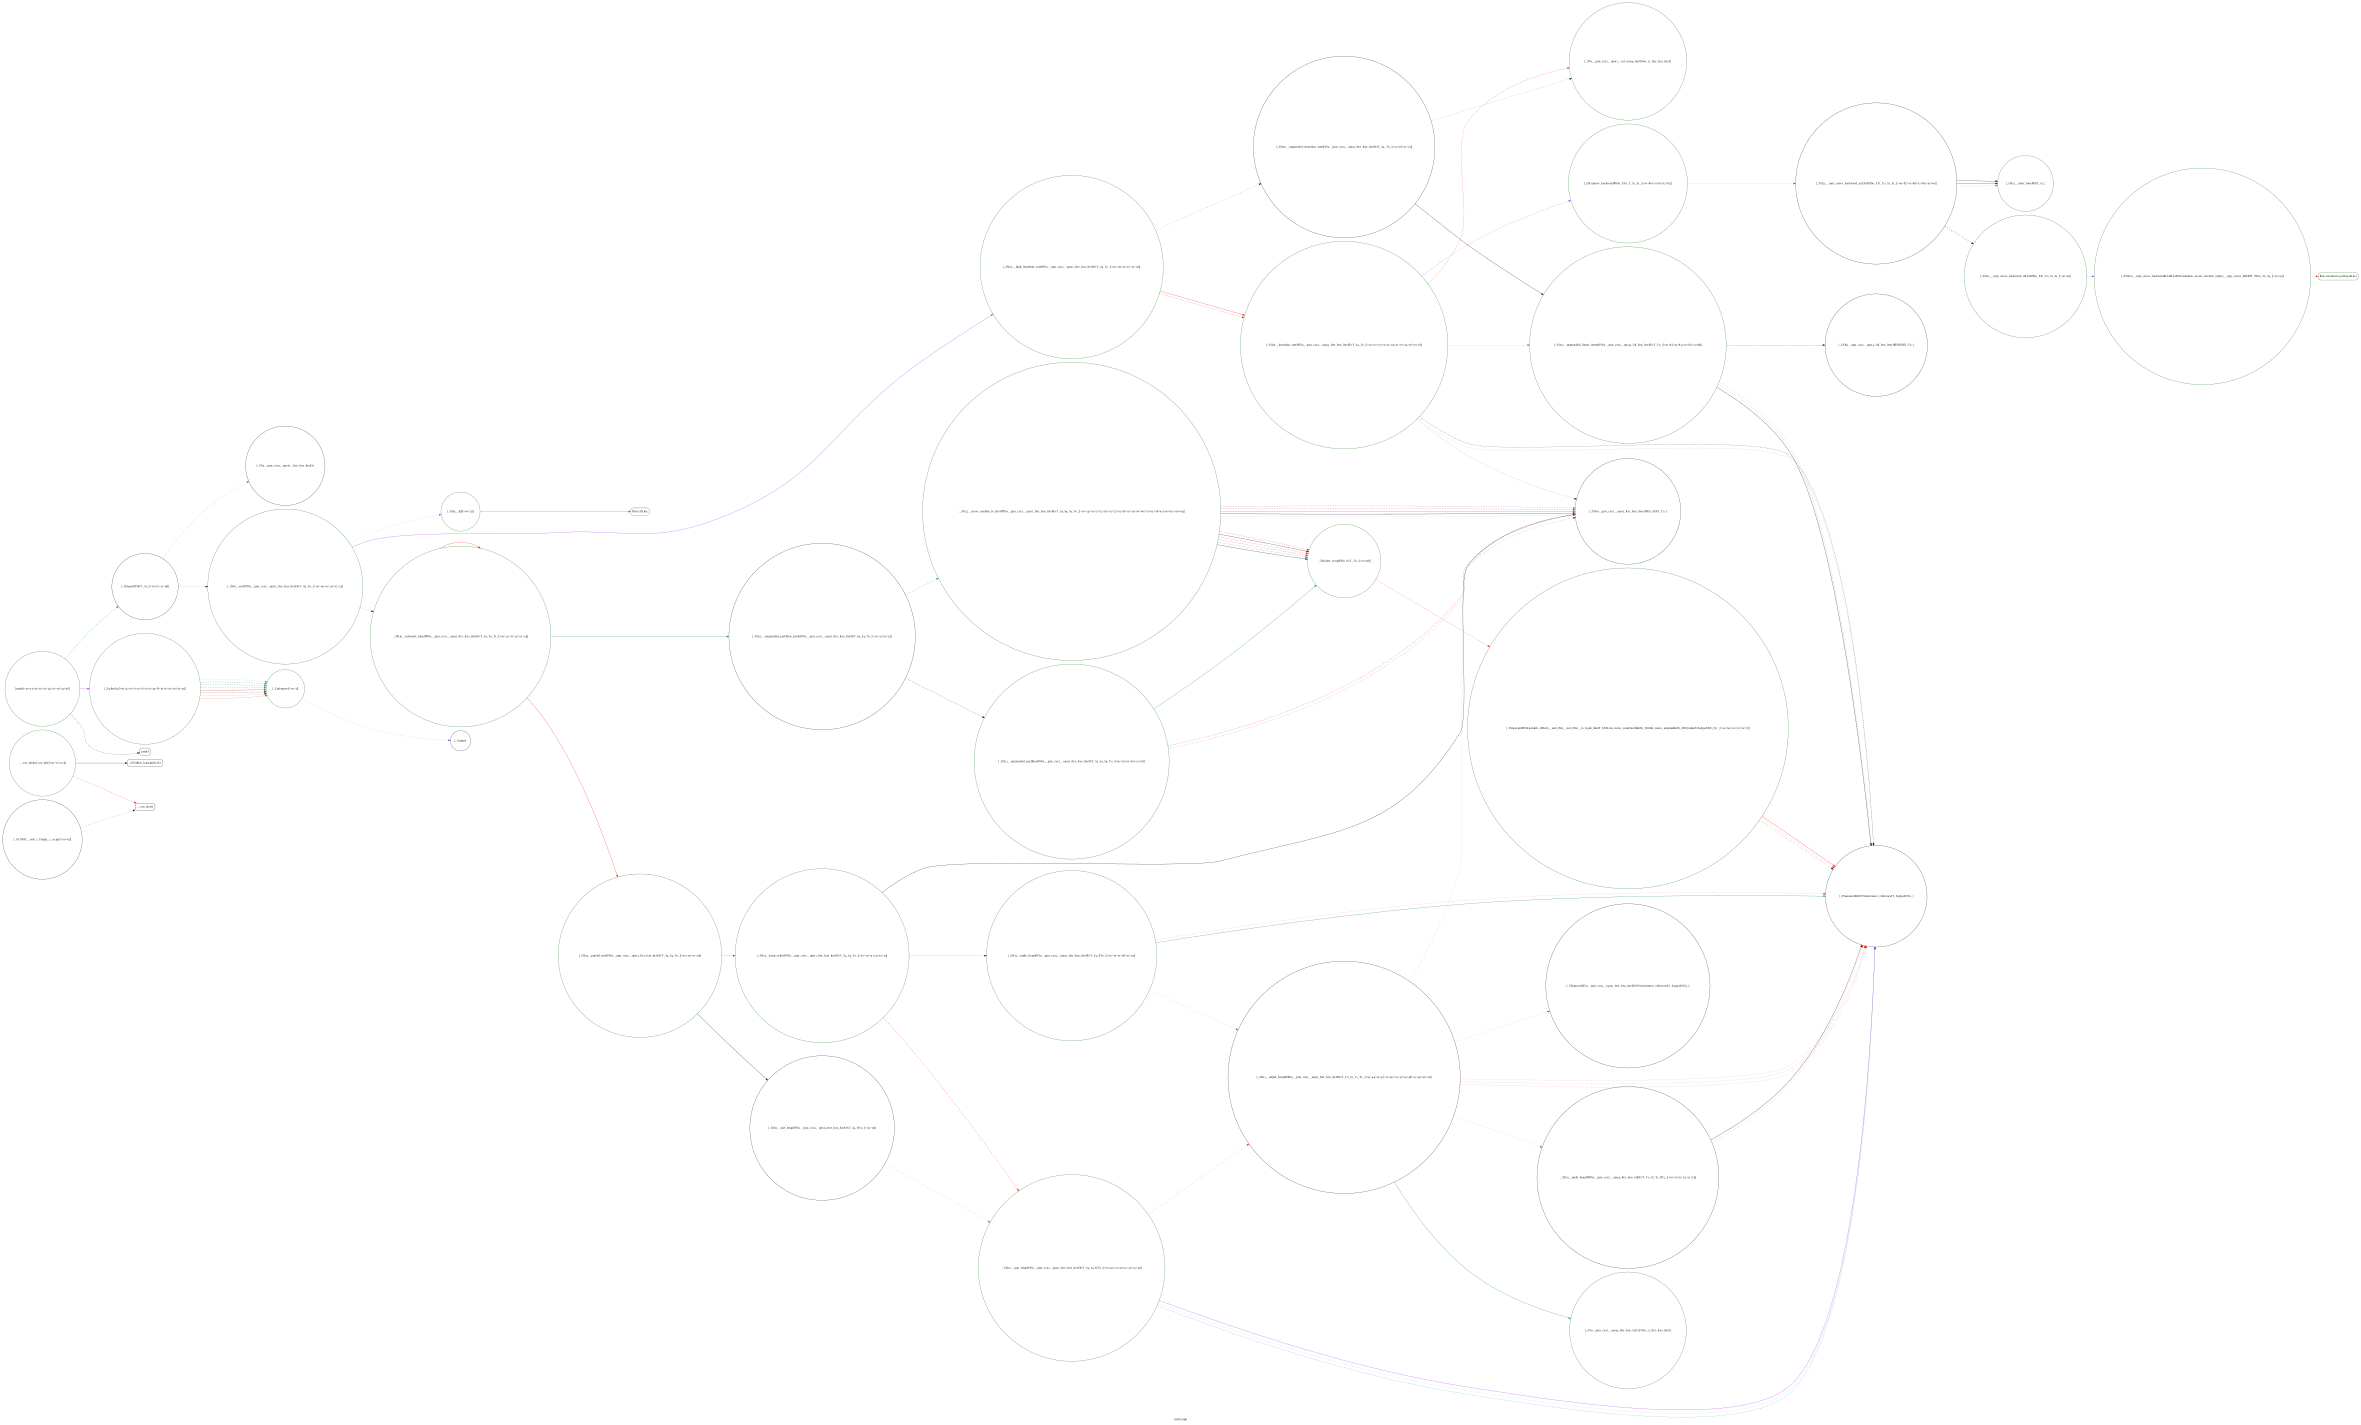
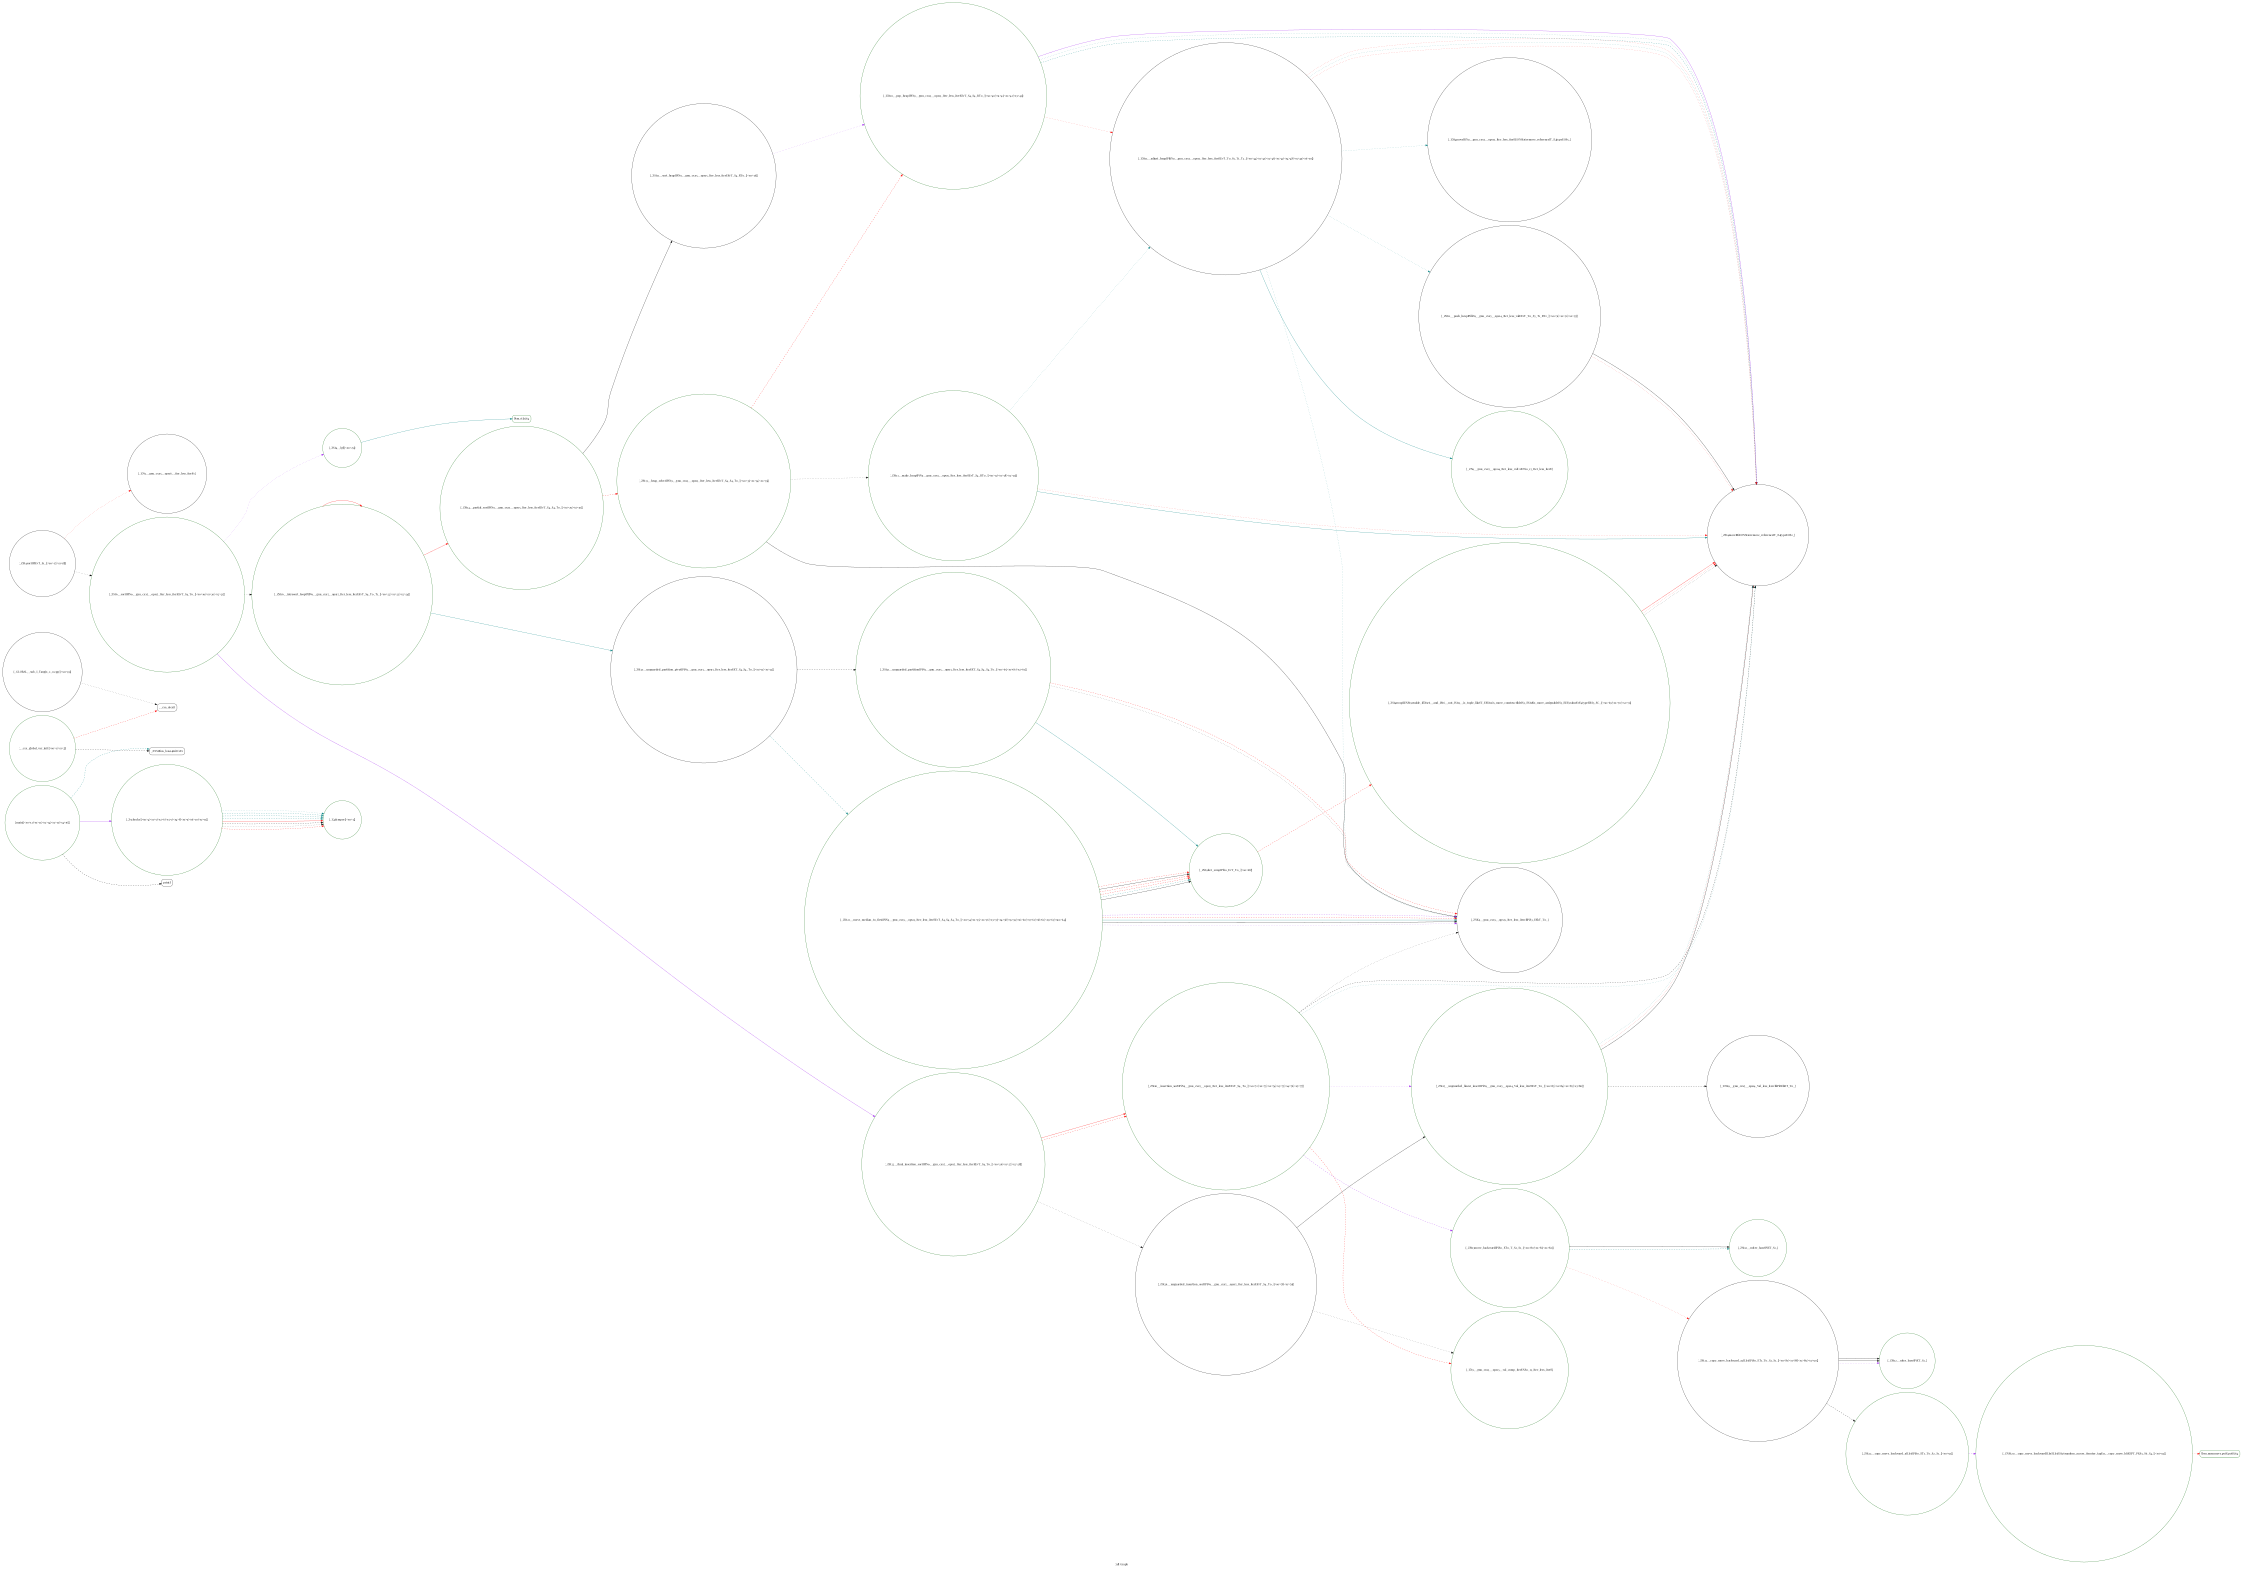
(89, 632) -> (98, 757)
(461, 741) -> none
(100, 763) -> (111, 750)
none -> (1758, 1248)
